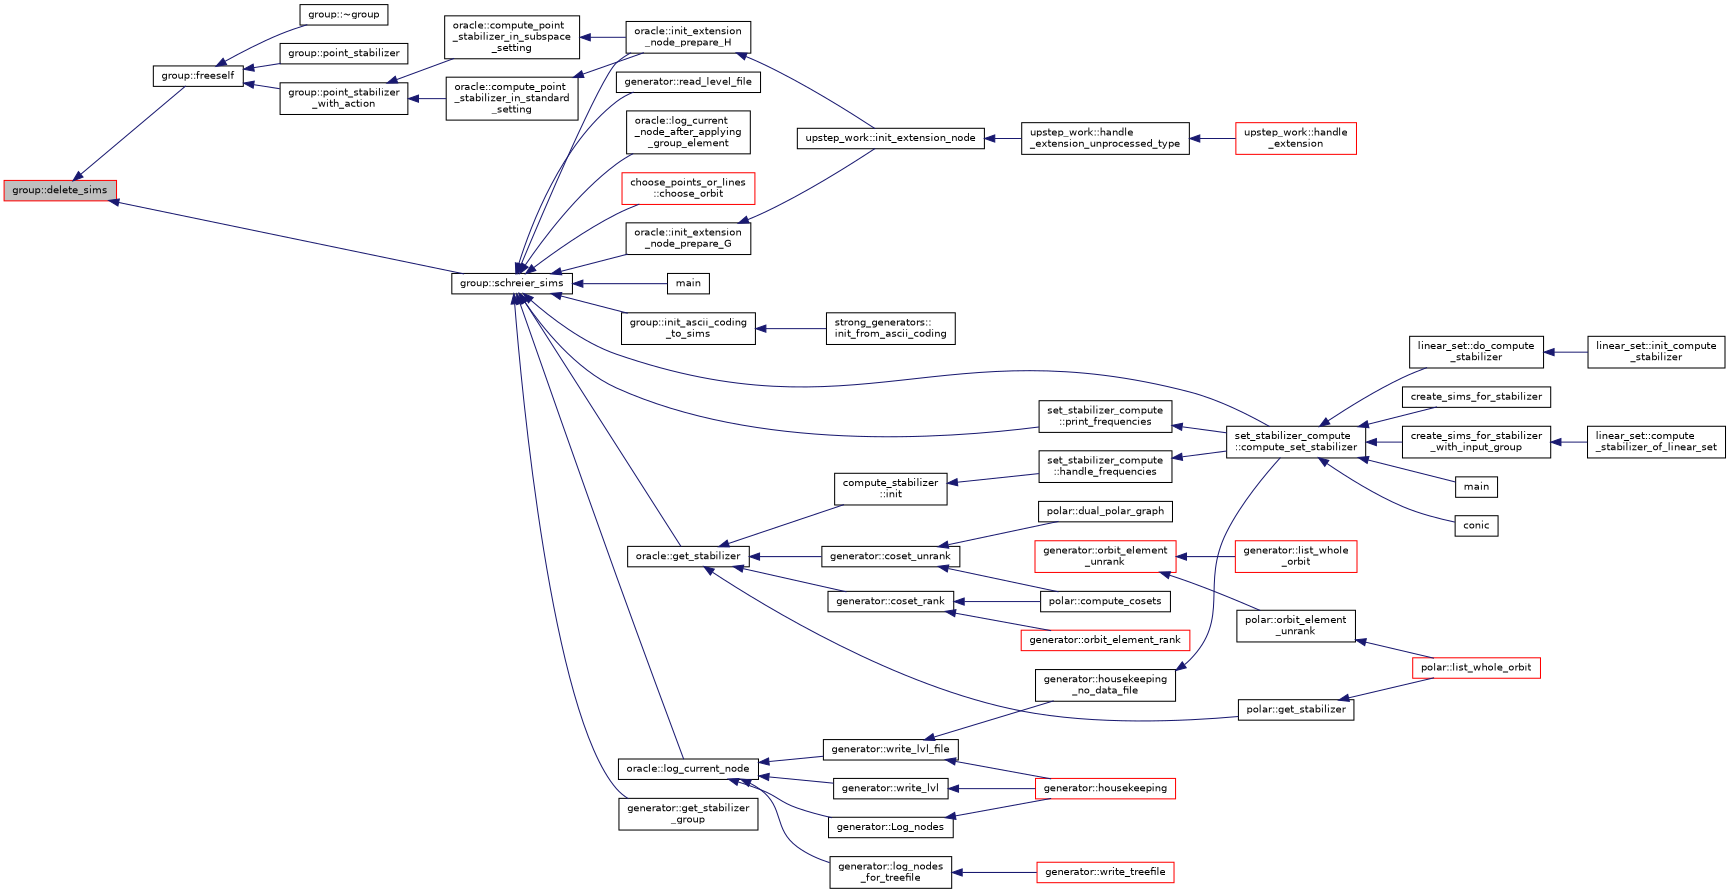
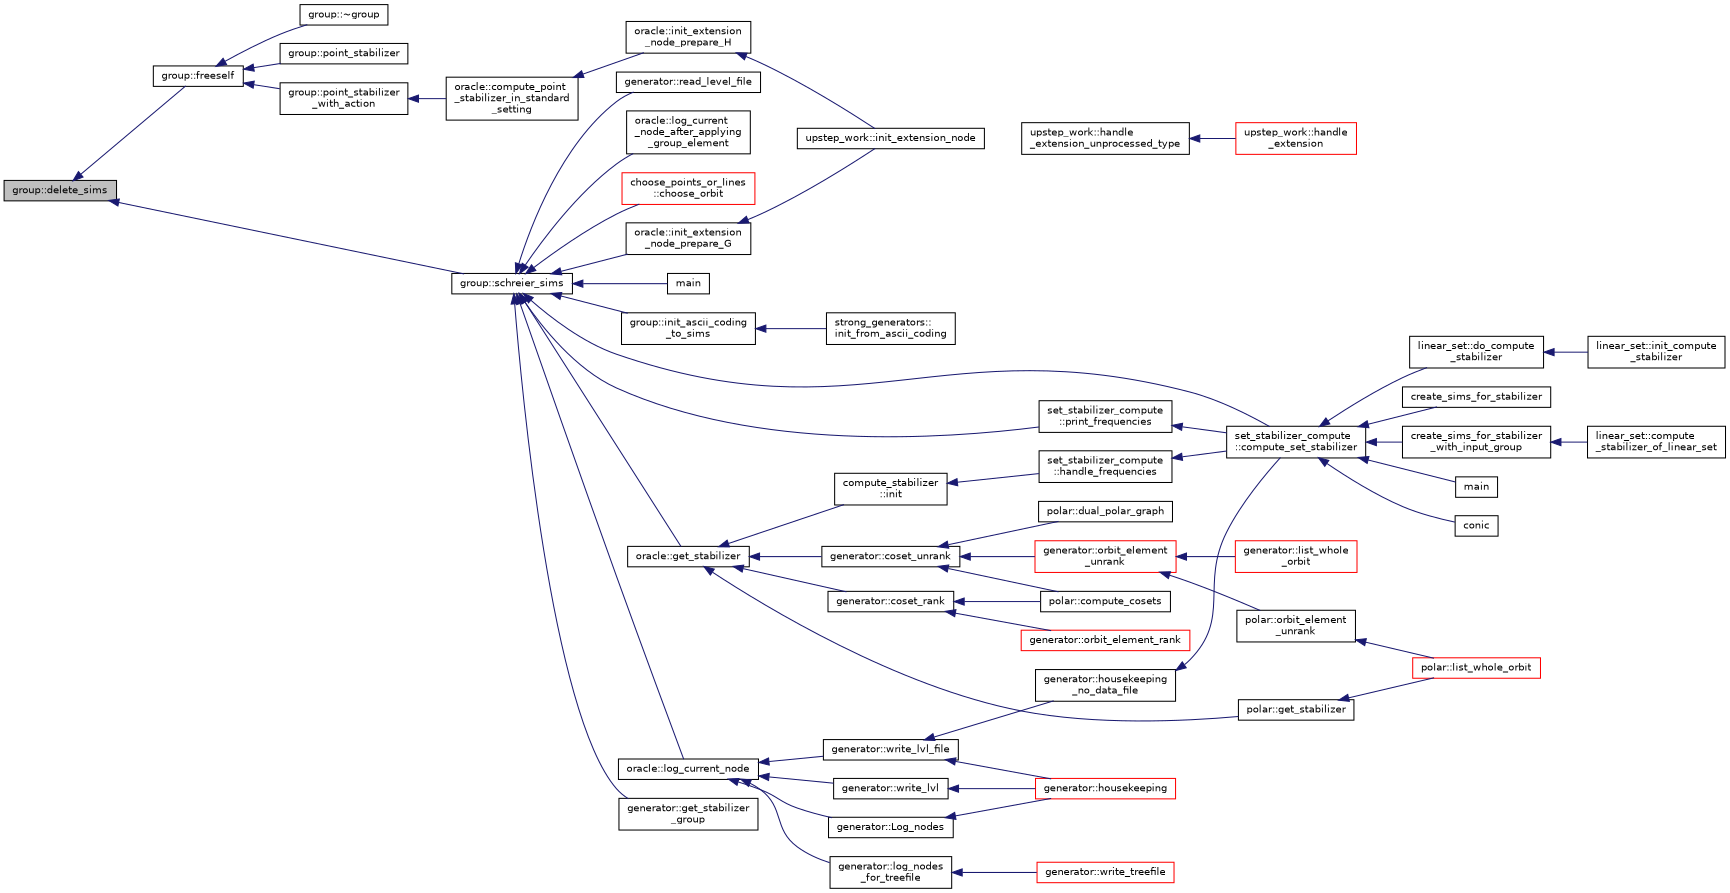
(512, 37) -> none
(582, 126) -> none
(1008, 139) -> none
(60, 191) -> (60, 191)
none -> (1003, 557)
